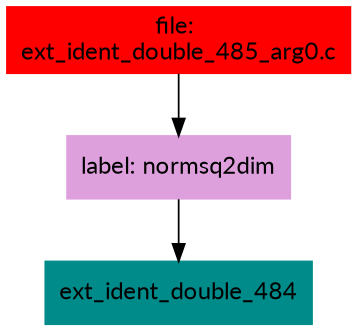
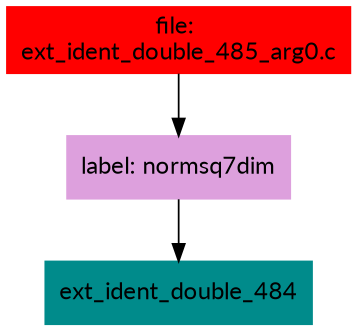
(179, 167) -> (179, 167)
